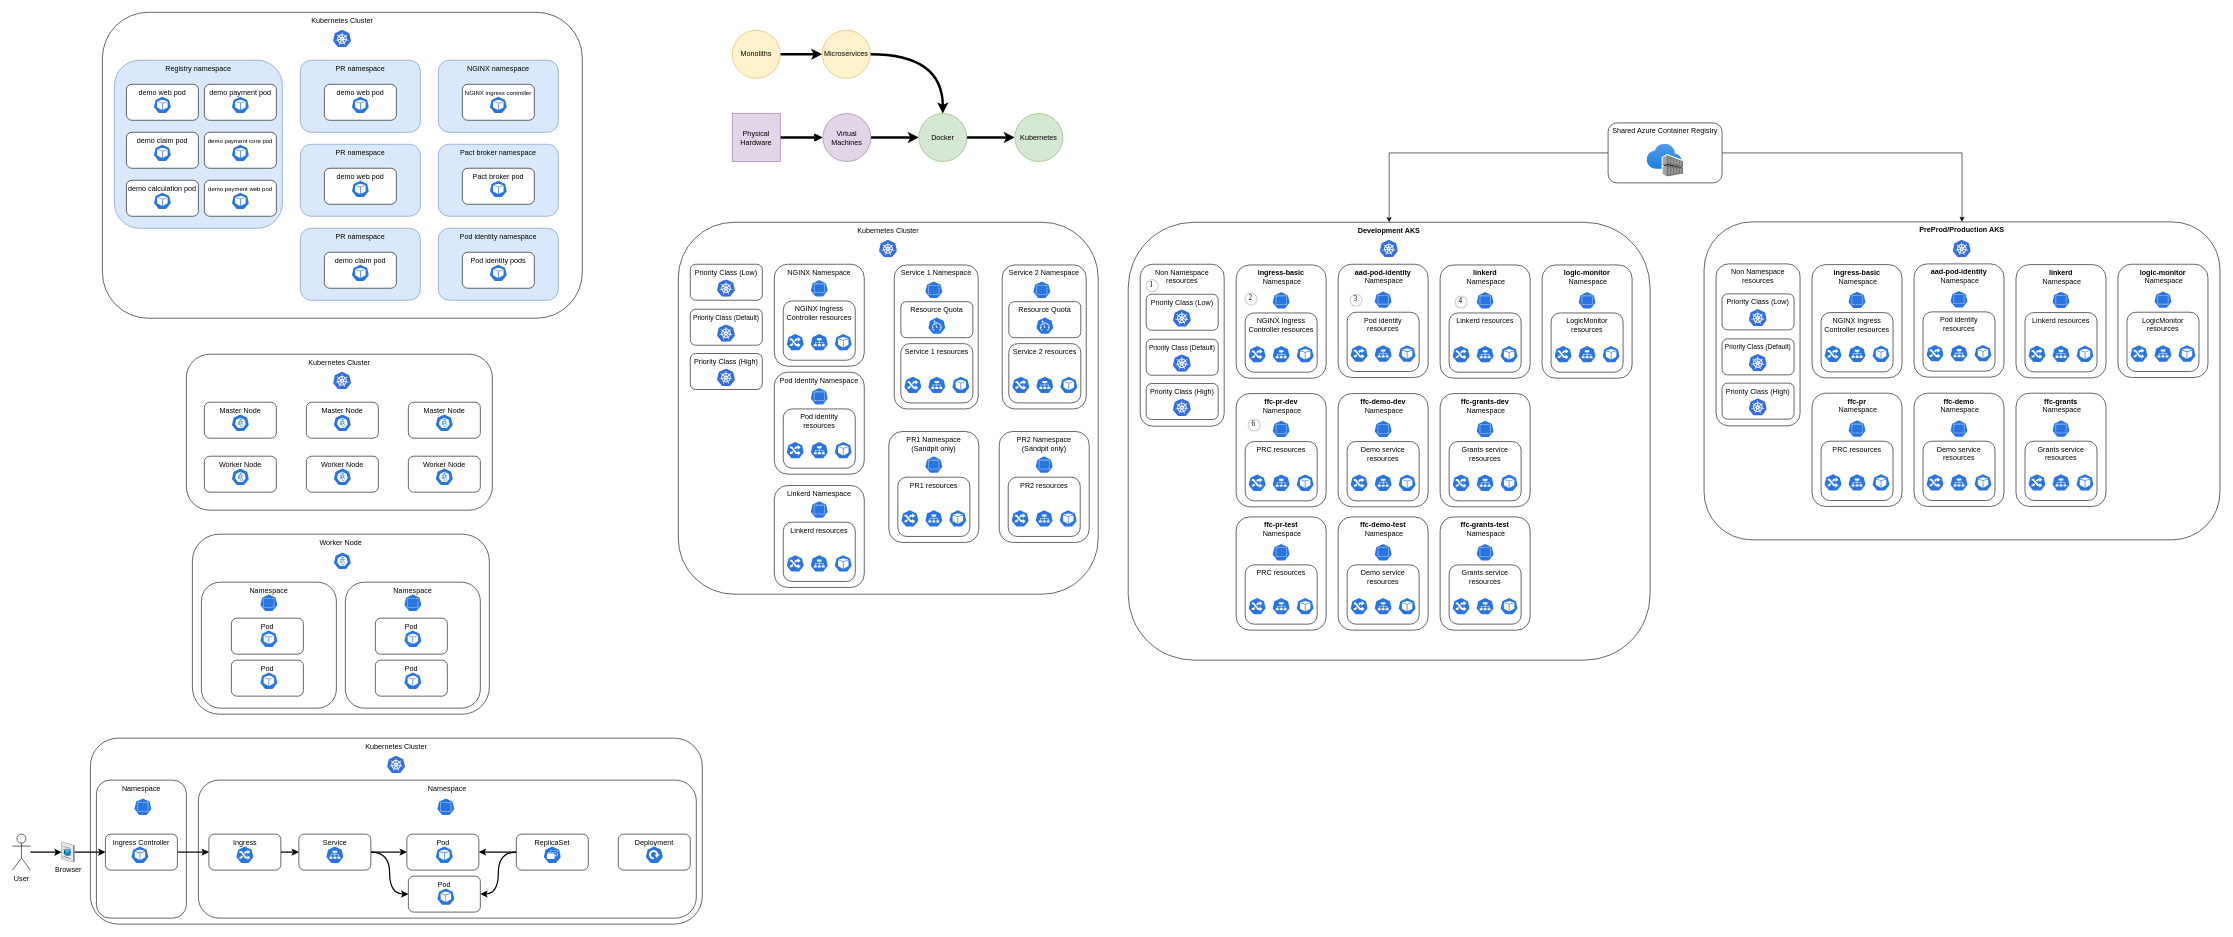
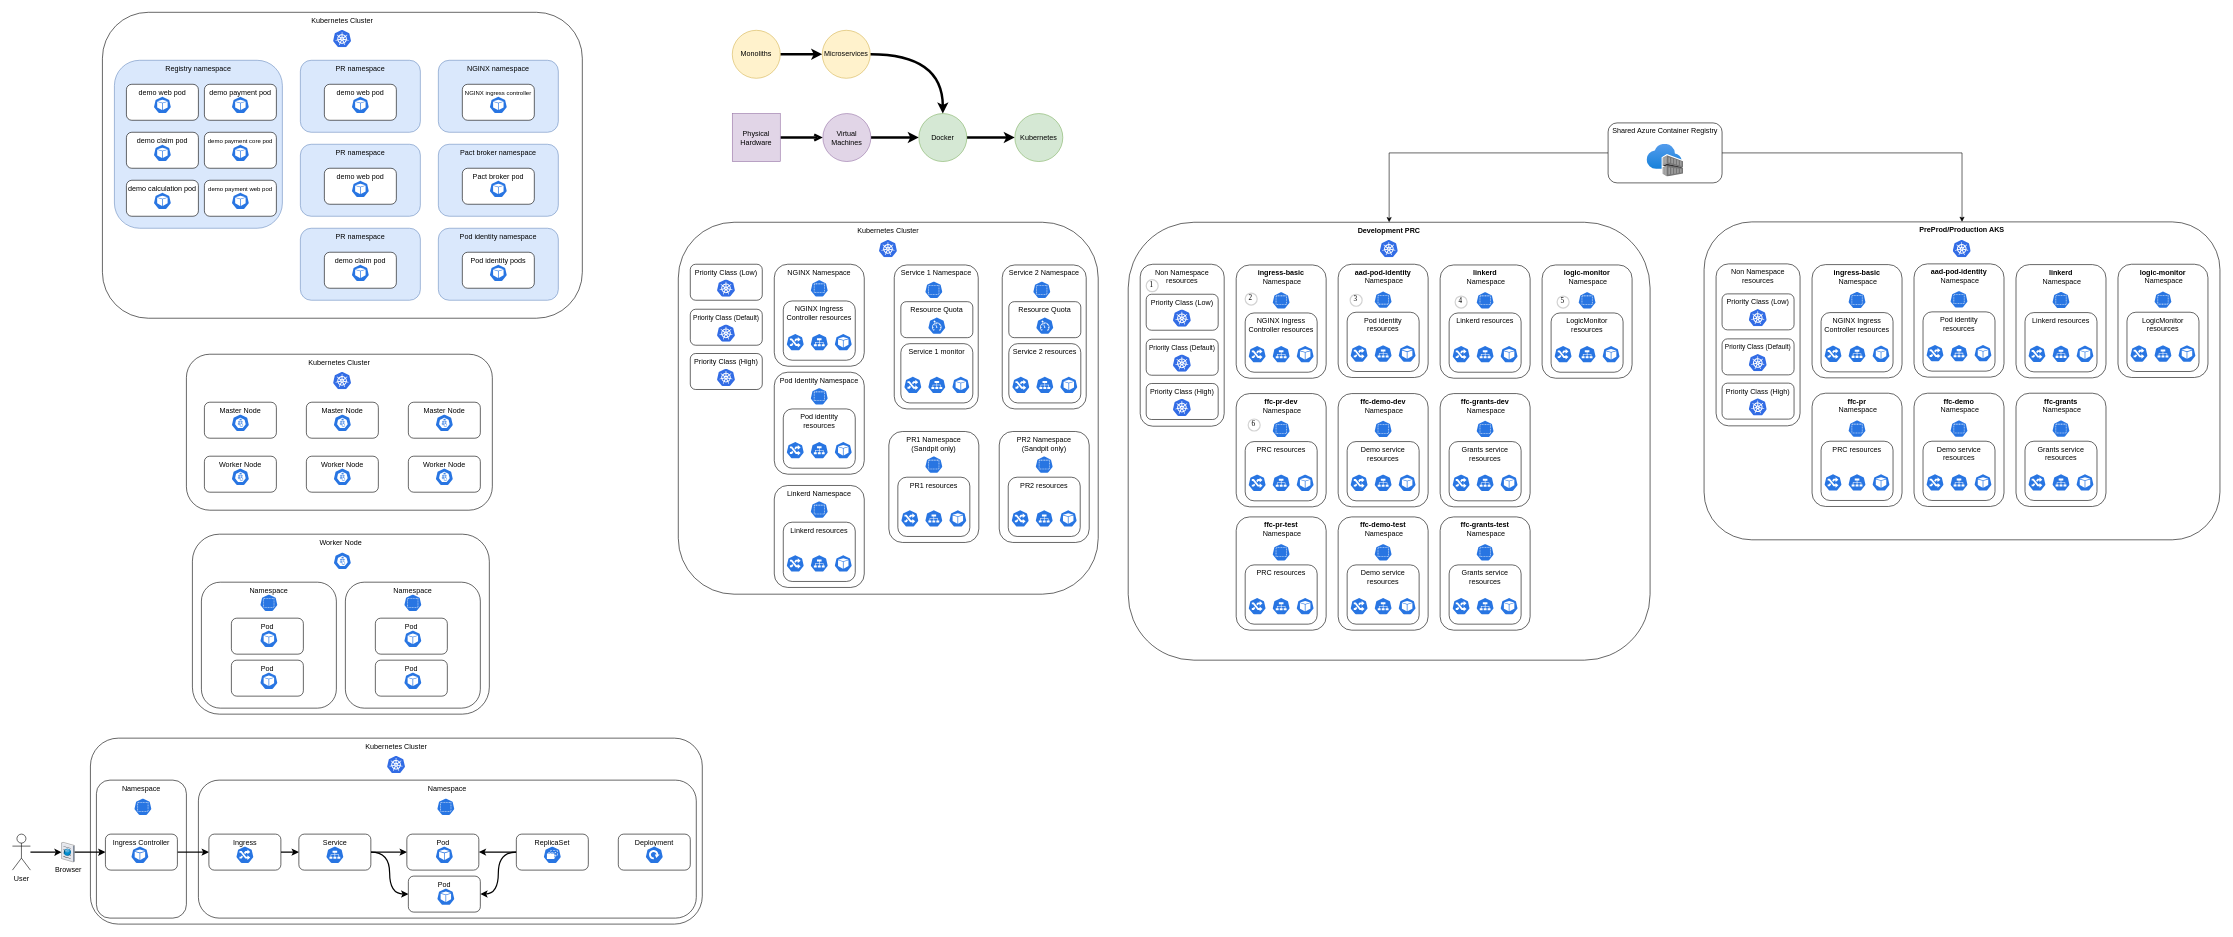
(1389, 231) -> (1389, 231)
none -> (1563, 302)
(937, 356) -> (937, 352)
